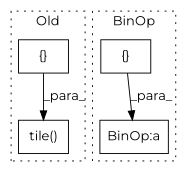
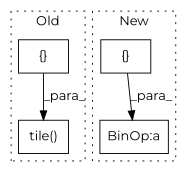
(134, 22) -> (134, 22)
